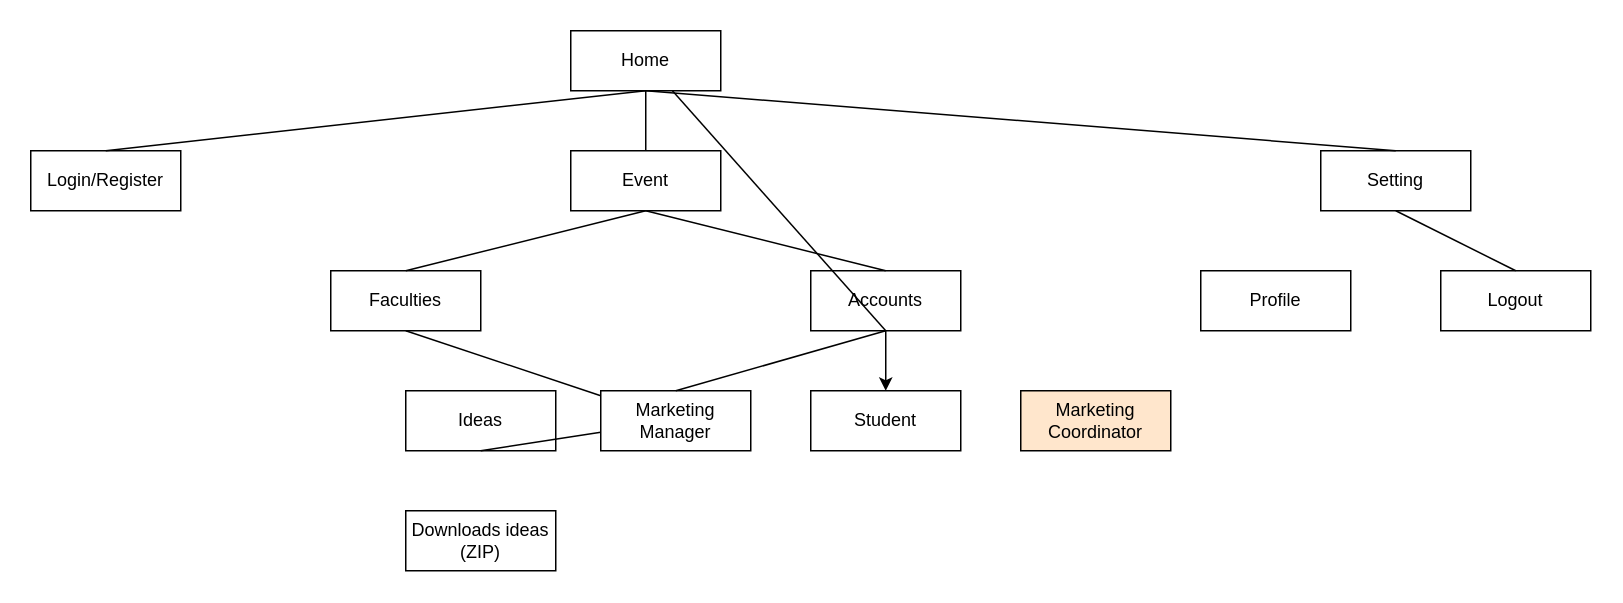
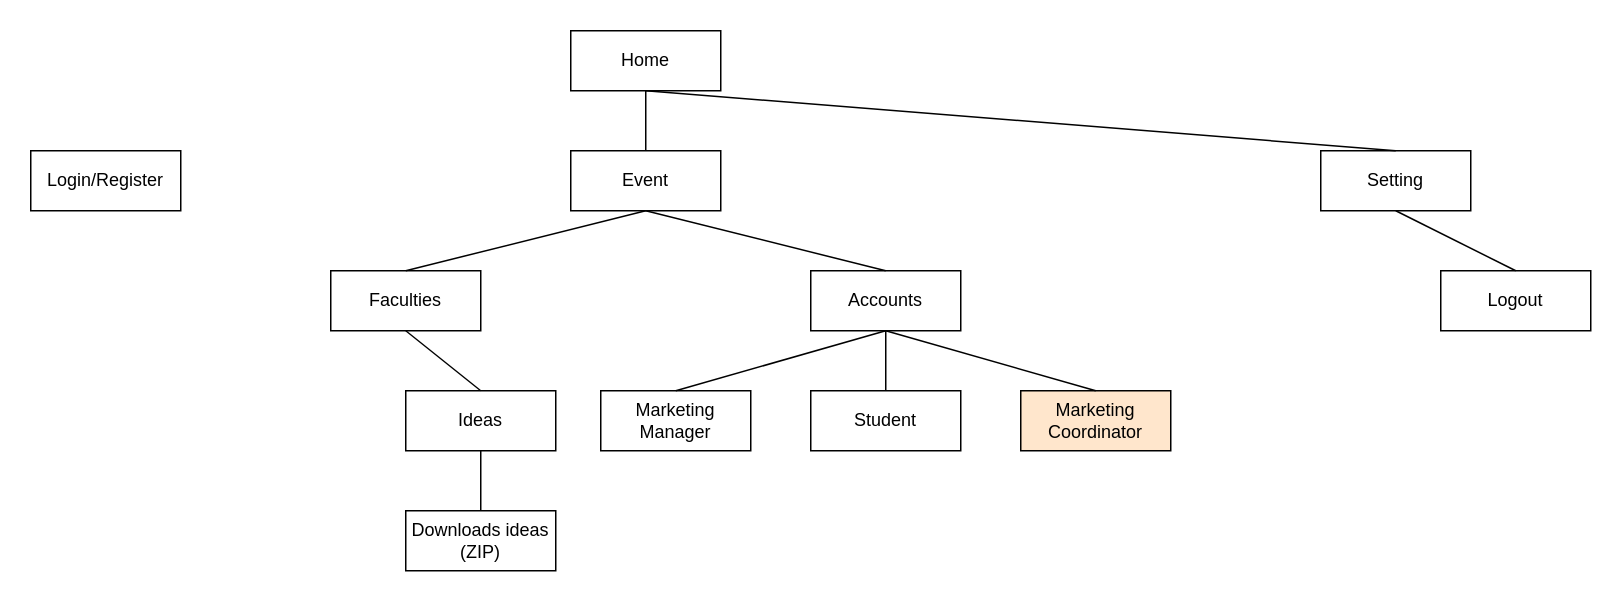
(373, 121) -> none
(780, 212) -> (991, 361)
(1276, 301) -> none
(503, 363) -> (443, 361)
(886, 379) -> (886, 383)
(540, 442) -> (481, 481)
